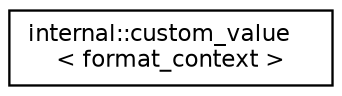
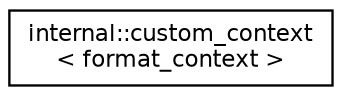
(171, 48) -> (171, 48)
